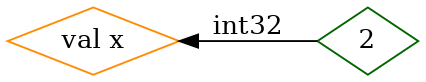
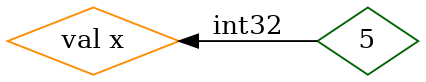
(368, 41) -> (368, 41)
